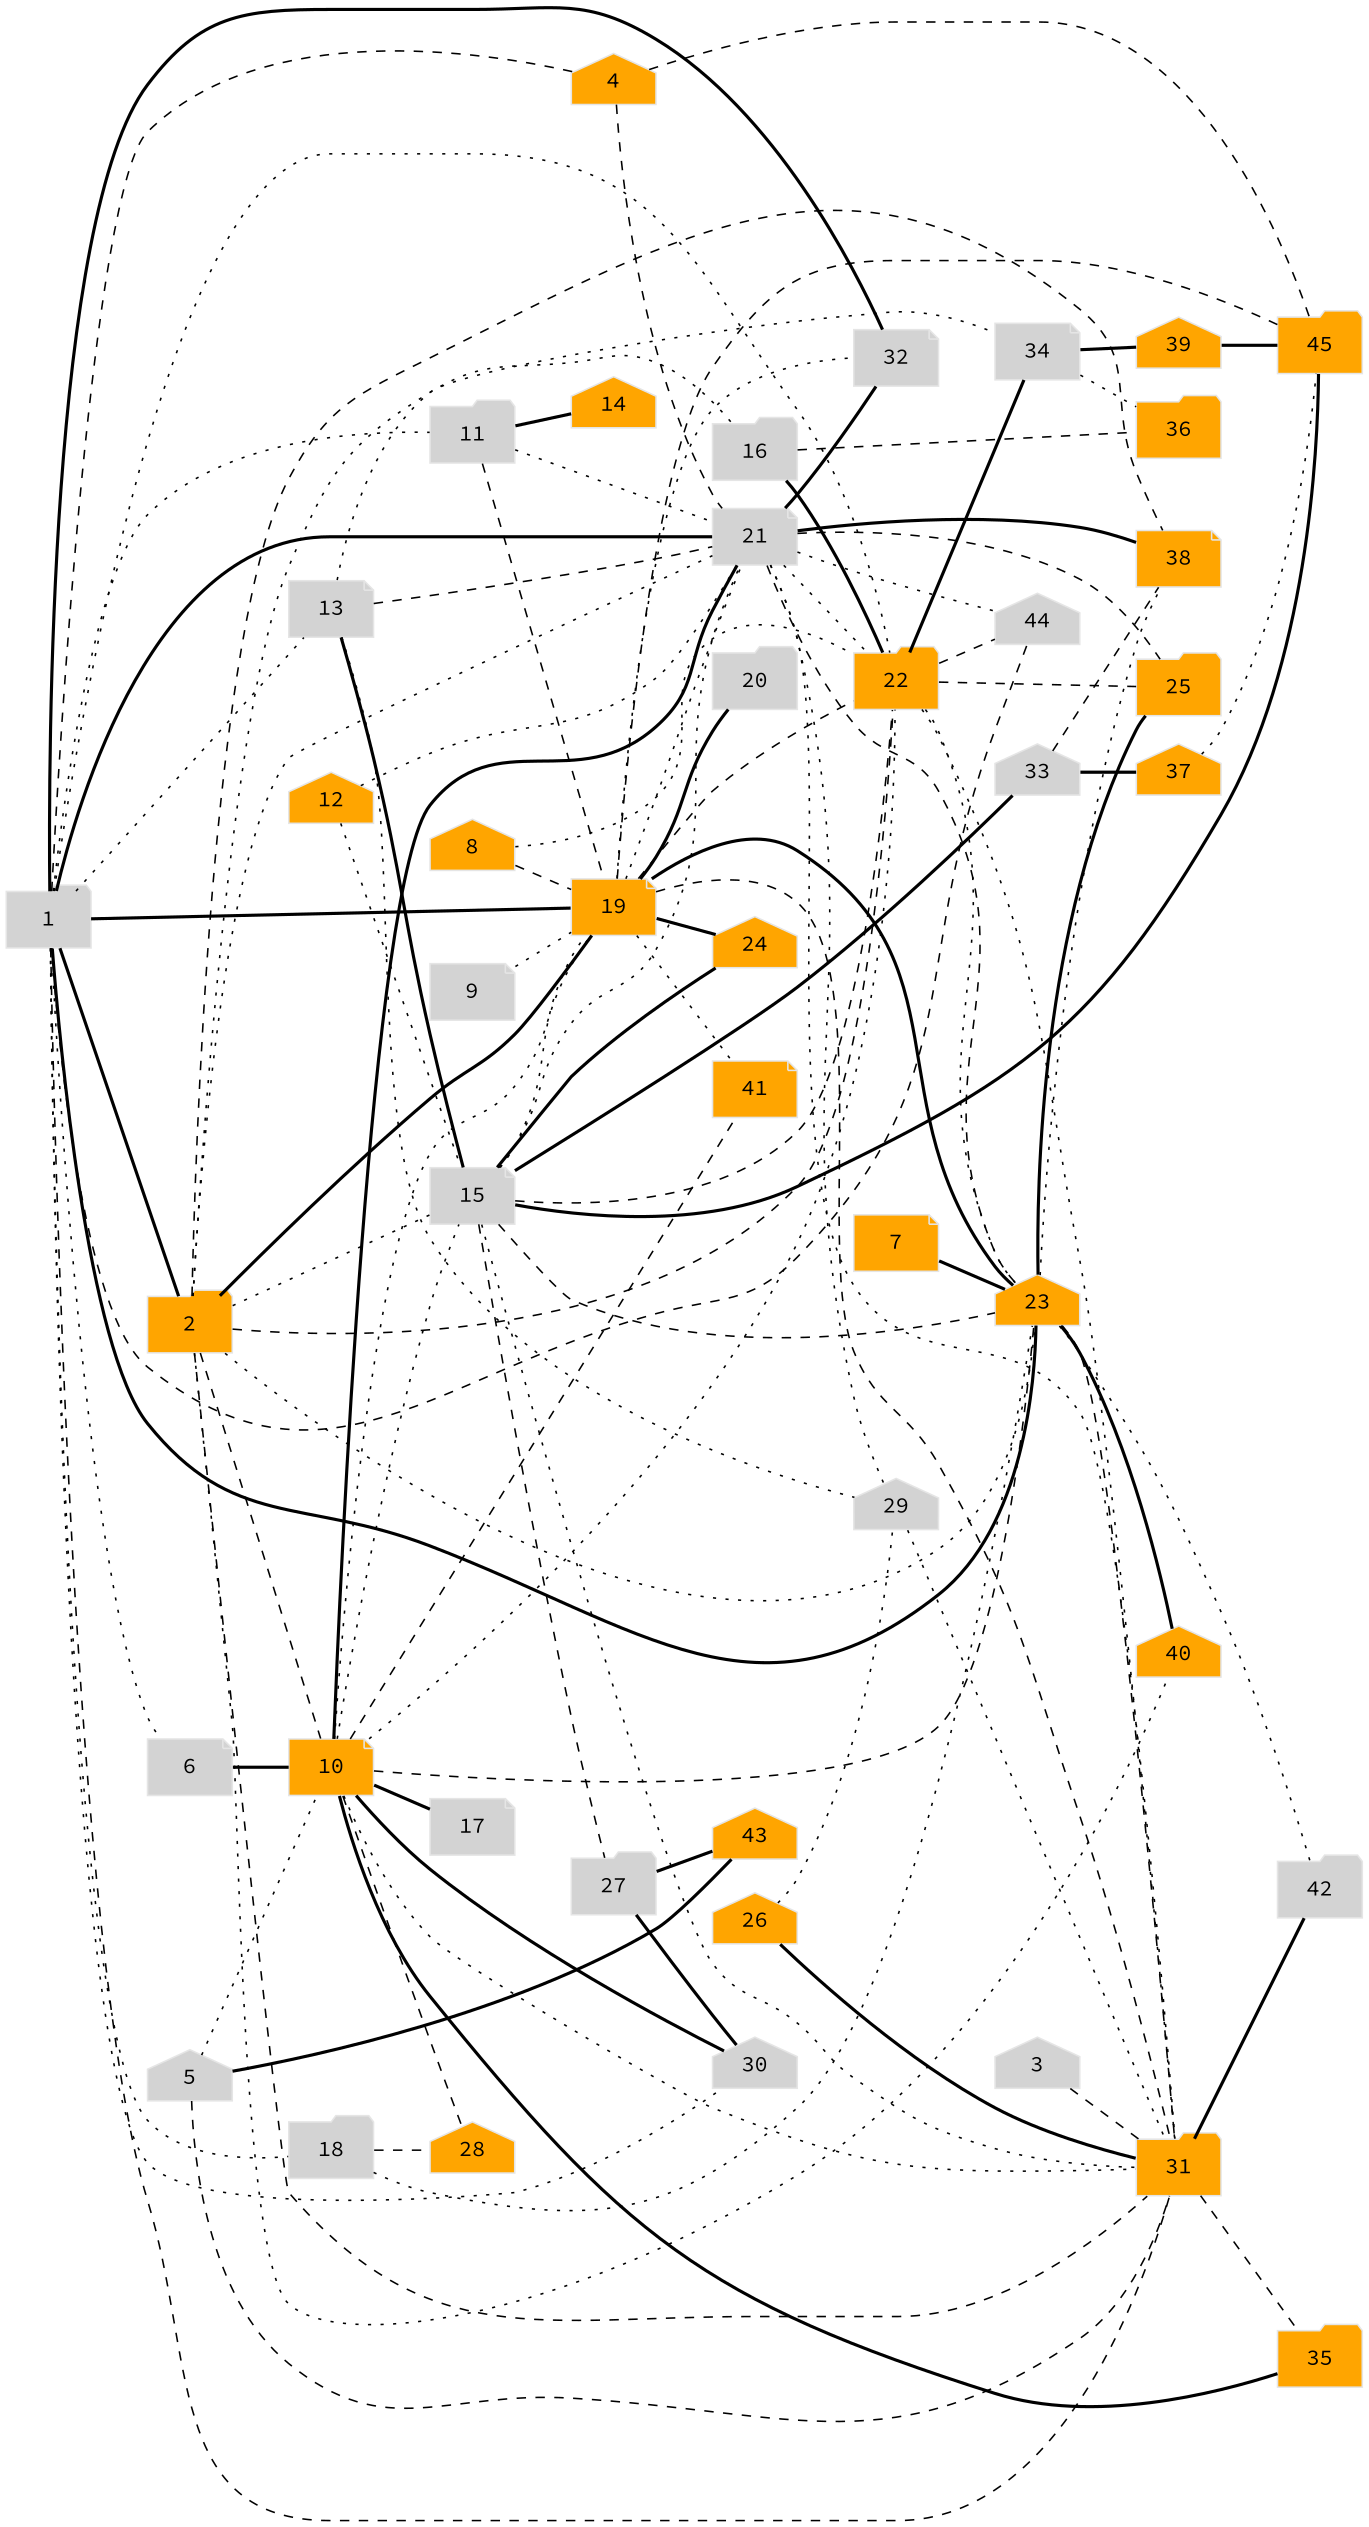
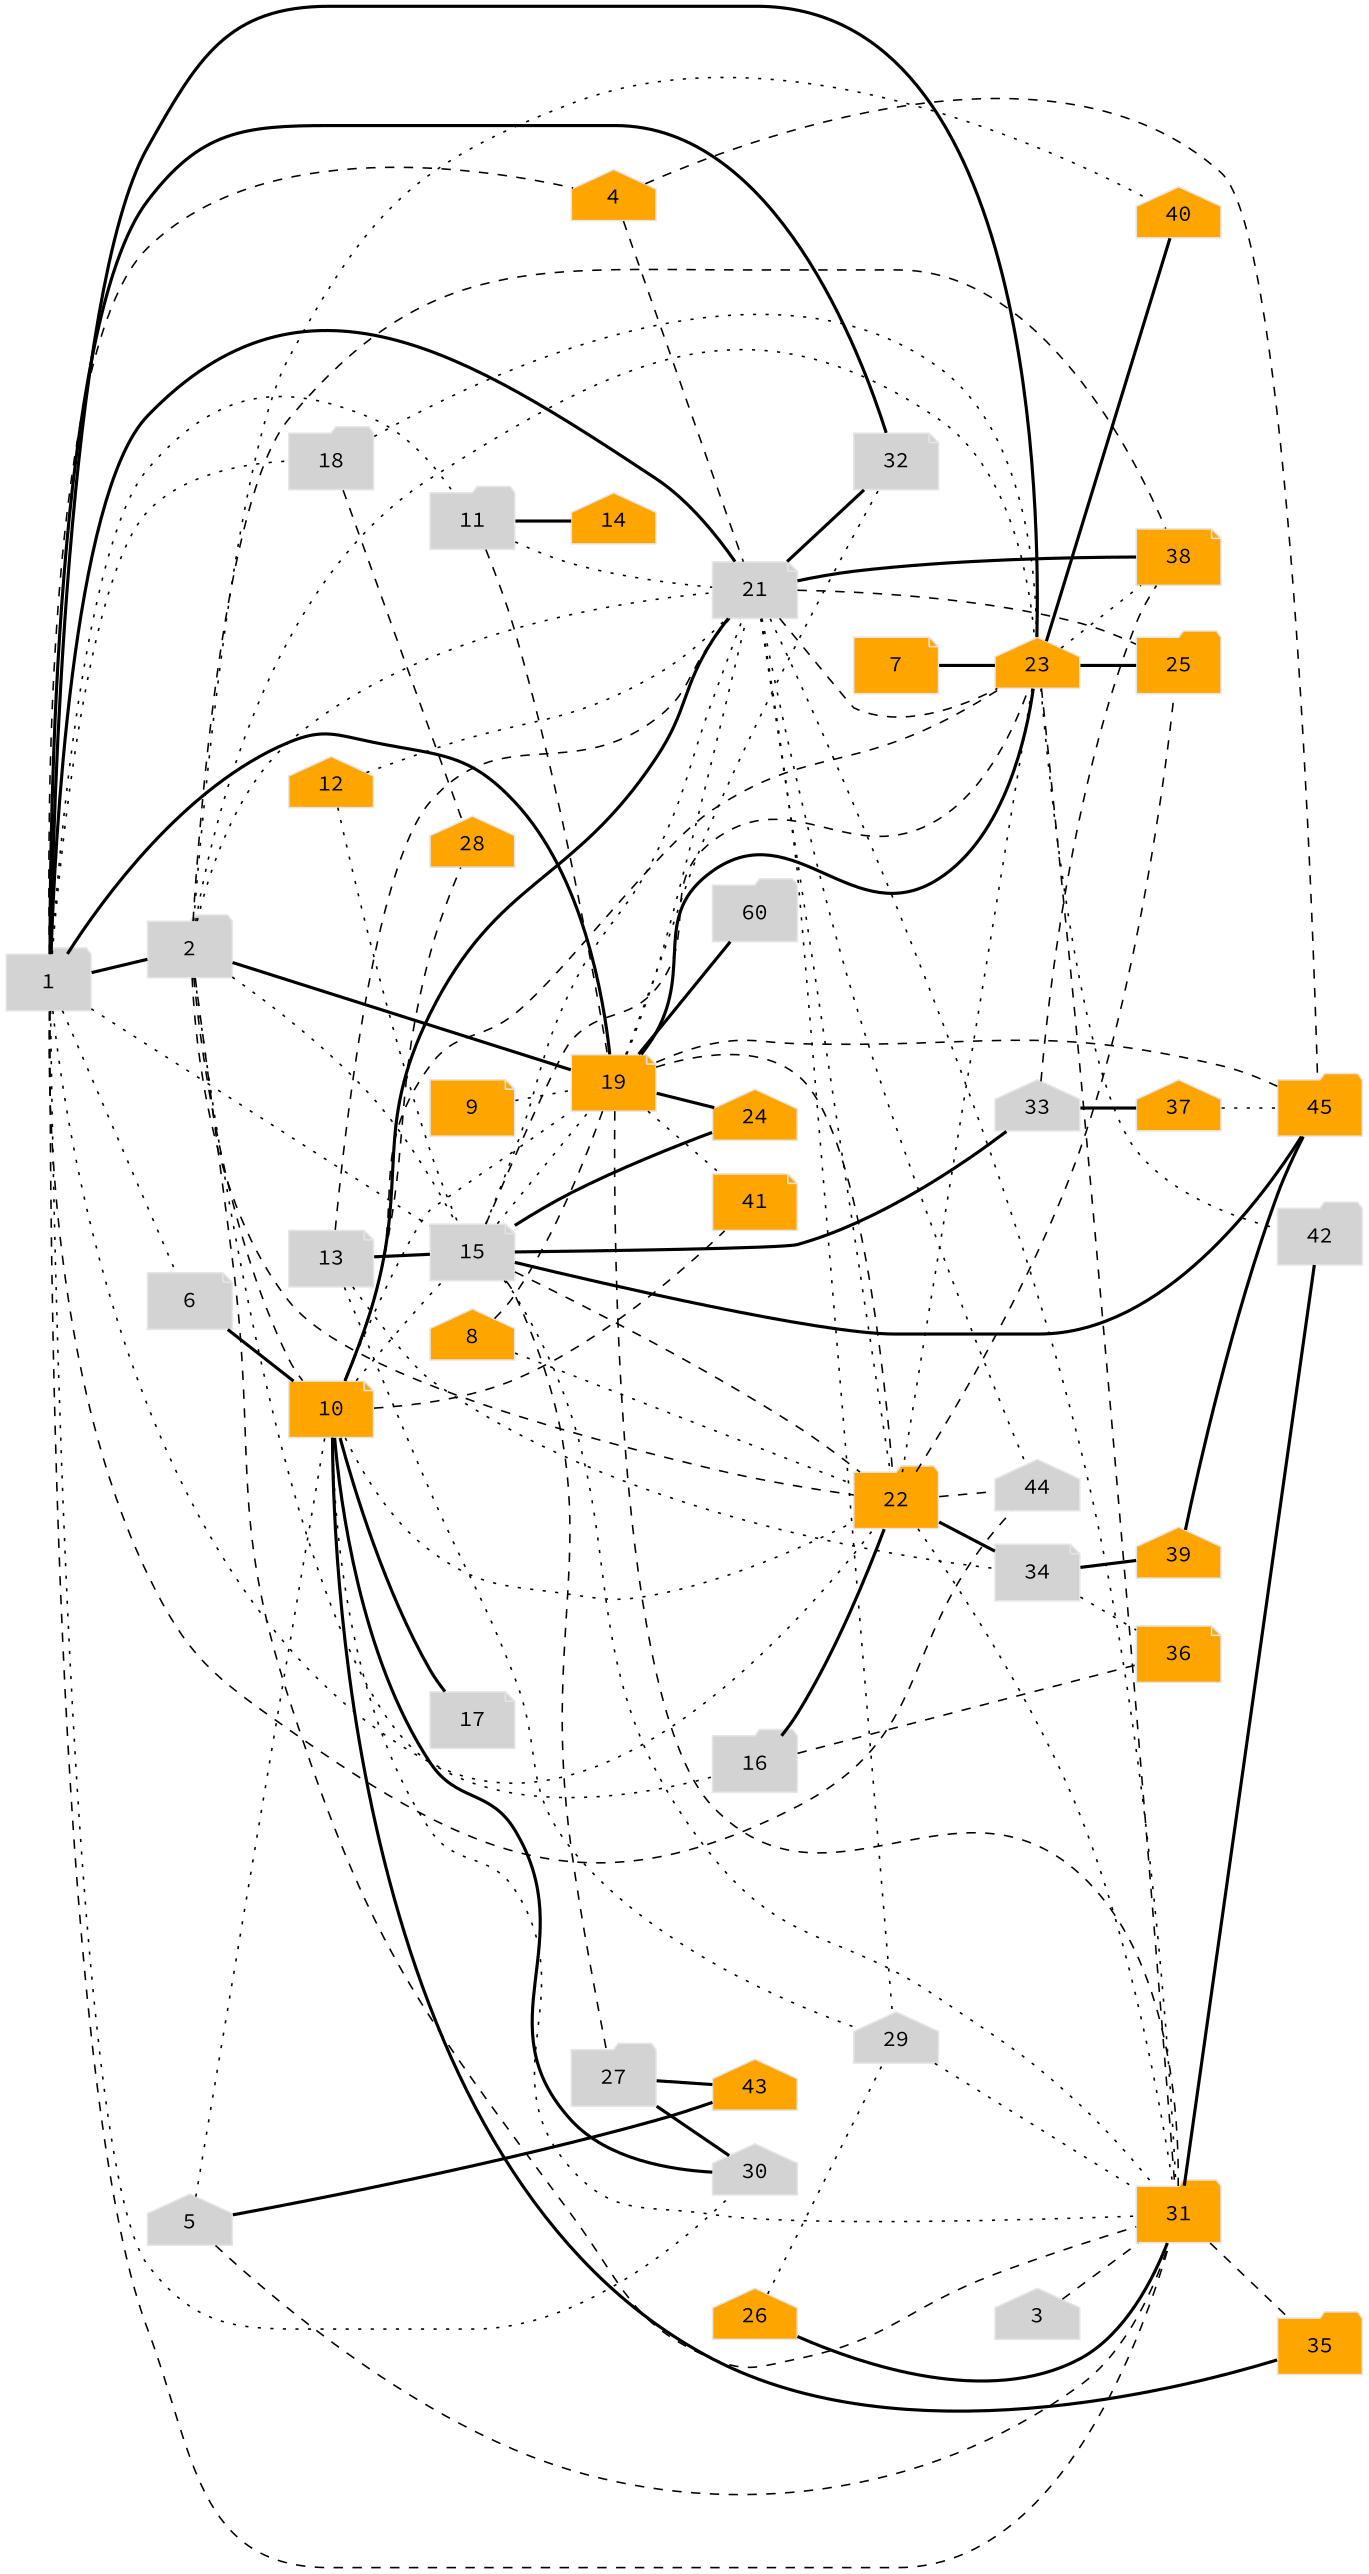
(1179, 430) -> (1179, 1654)
(755, 681) -> (755, 913)
(190, 764) -> (260, 1117)
(472, 992) -> (472, 1108)
(190, 1325) -> (190, 950)
